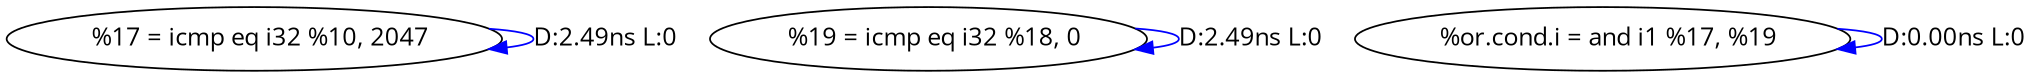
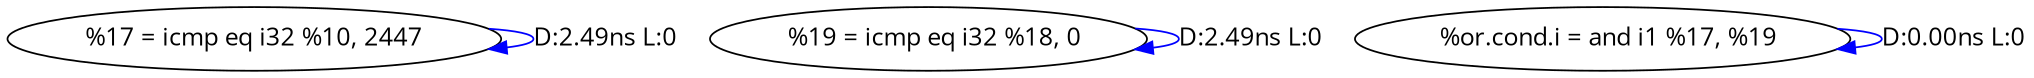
(254, 39) -> (254, 39)
